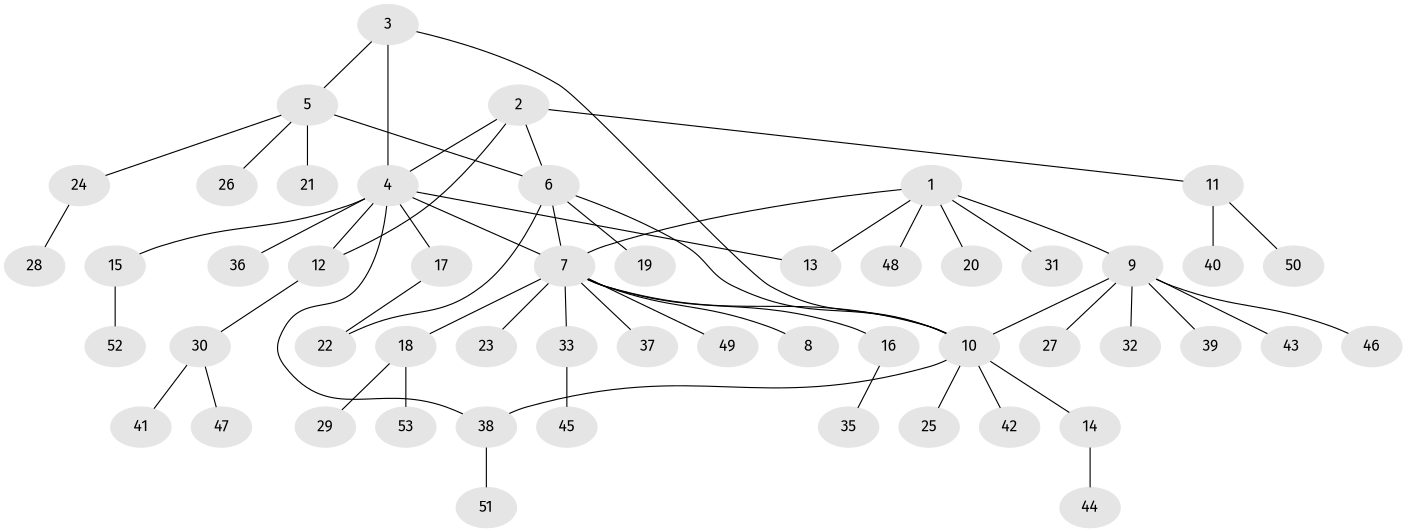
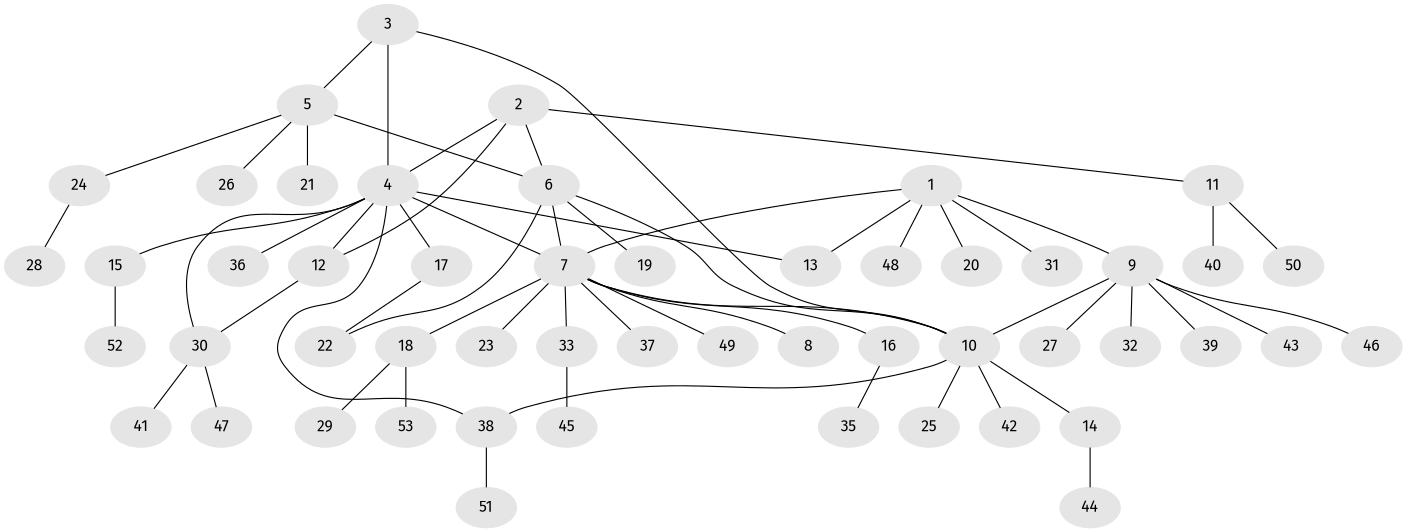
none -> (236, 218)
